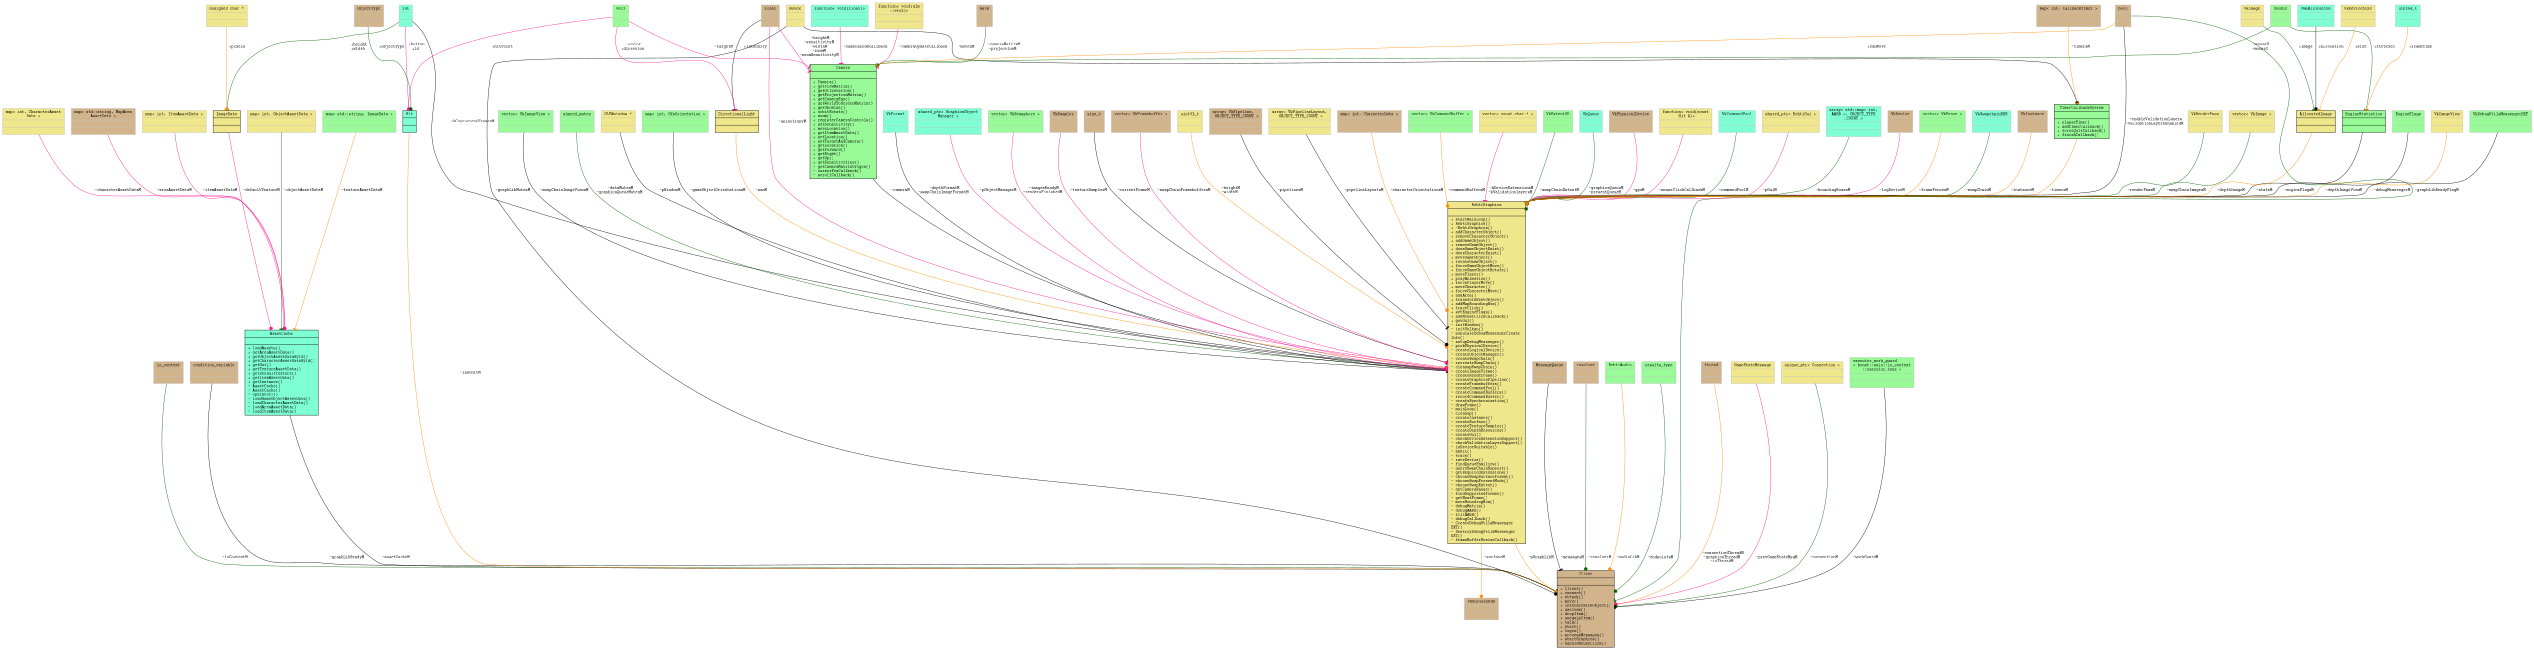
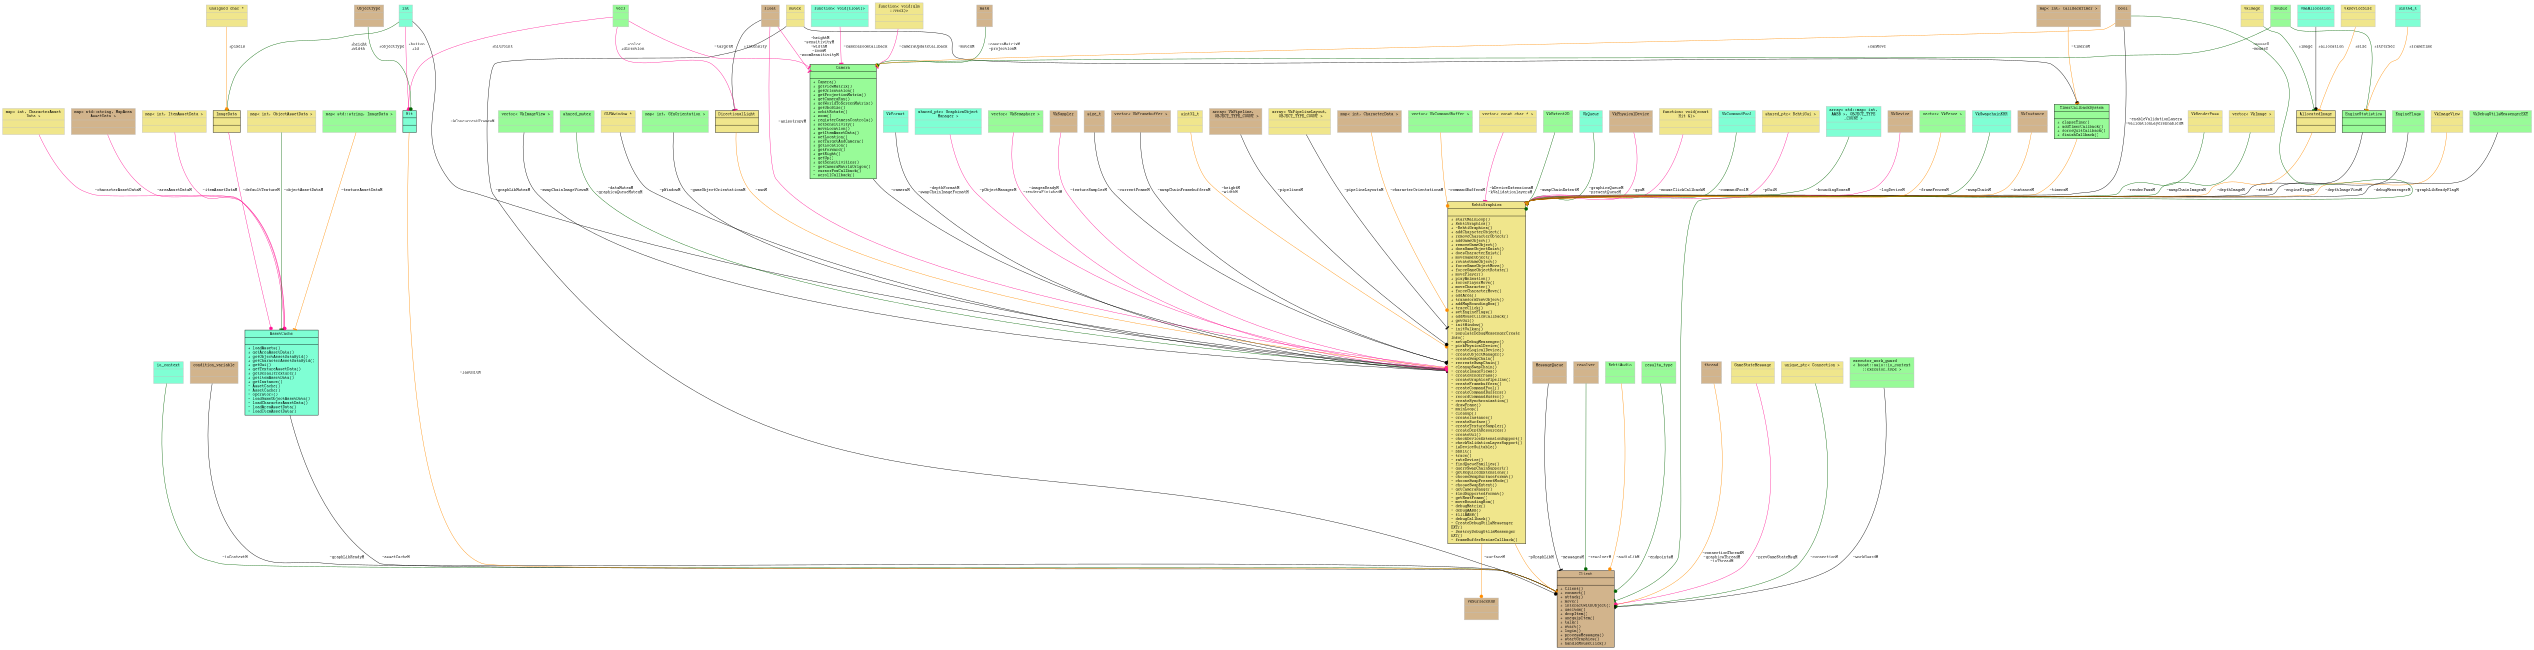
(1258, 285) -> (1258, 285)
(168, 373) -> (168, 373)
